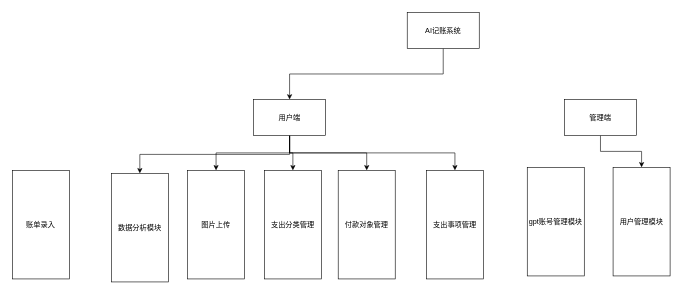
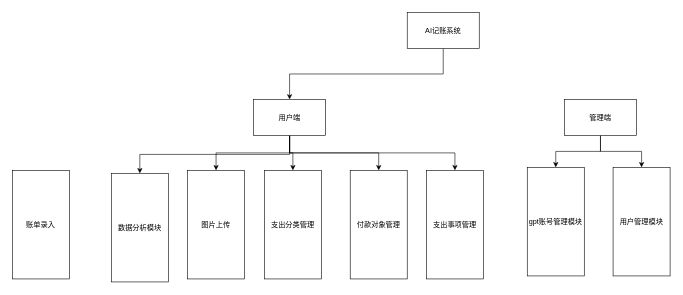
none -> (571, 151)
(367, 224) -> (379, 224)
